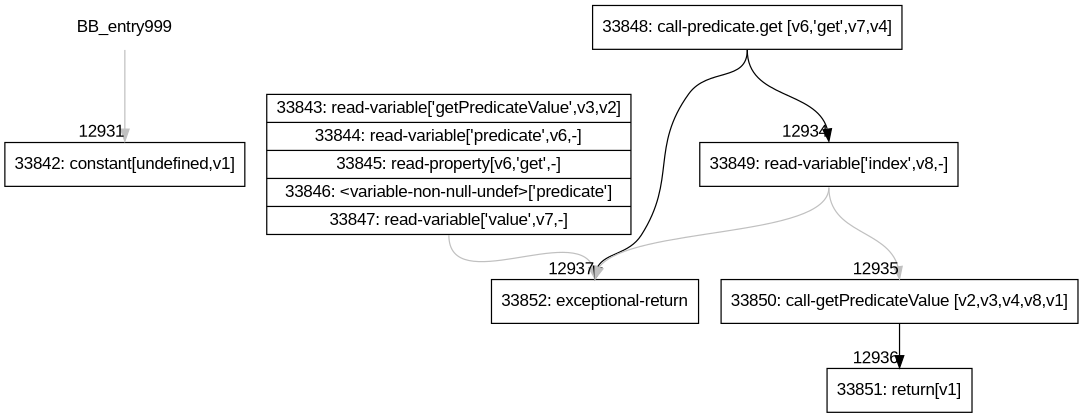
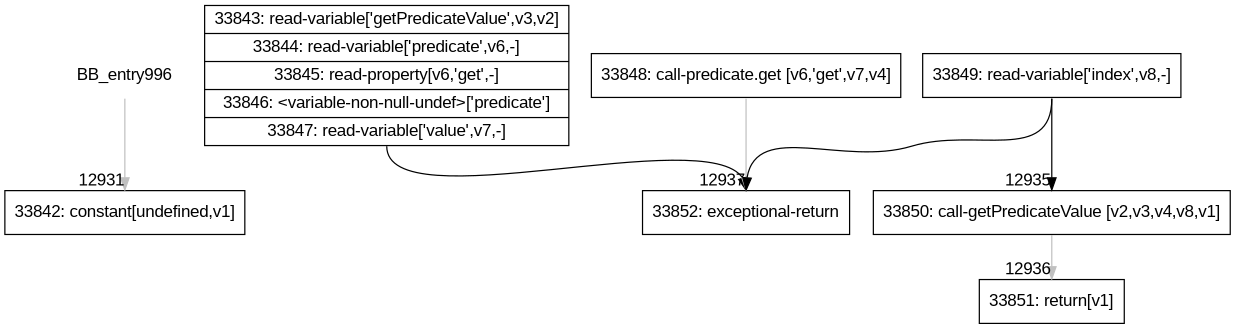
(125, 27) -> (125, 76)
(782, 93) -> none
(665, 152) -> (746, 138)
(859, 230) -> (1052, 138)
(718, 232) -> (905, 148)
(516, 258) -> (561, 169)
(900, 340) -> (1052, 251)
